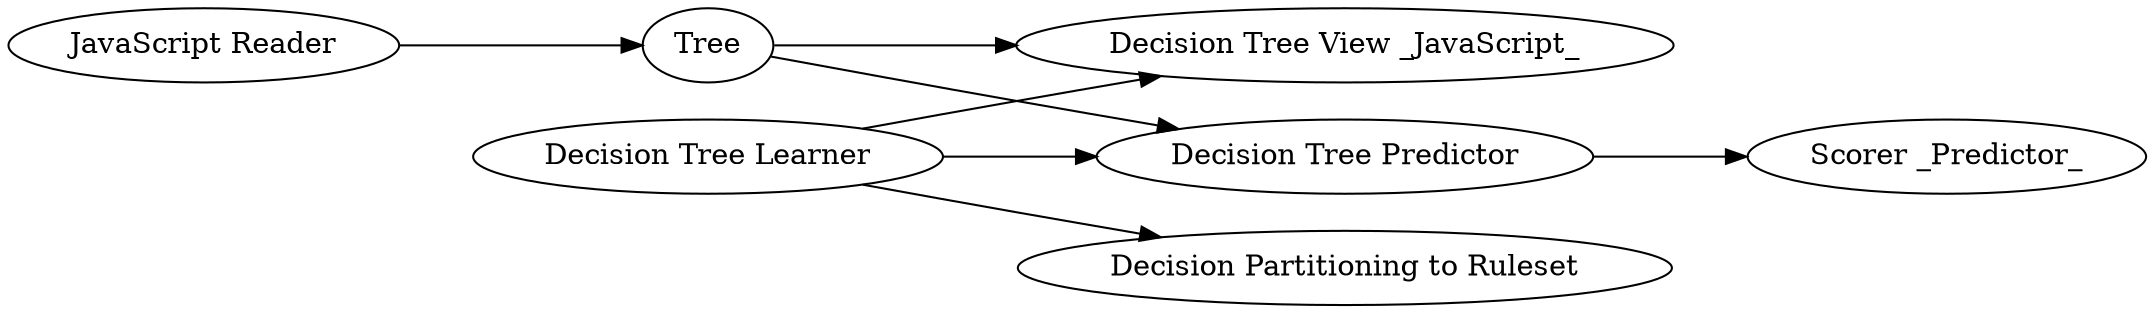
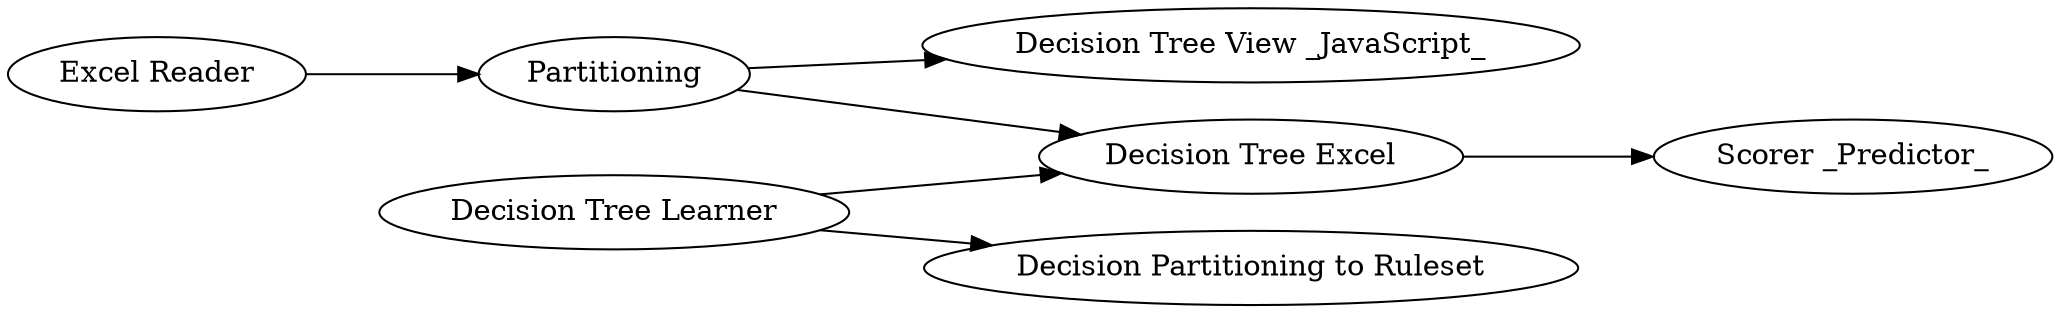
(204, 45) -> (157, 74)
(708, 45) -> (614, 74)
(981, 107) -> none
(1345, 157) -> (1251, 157)
